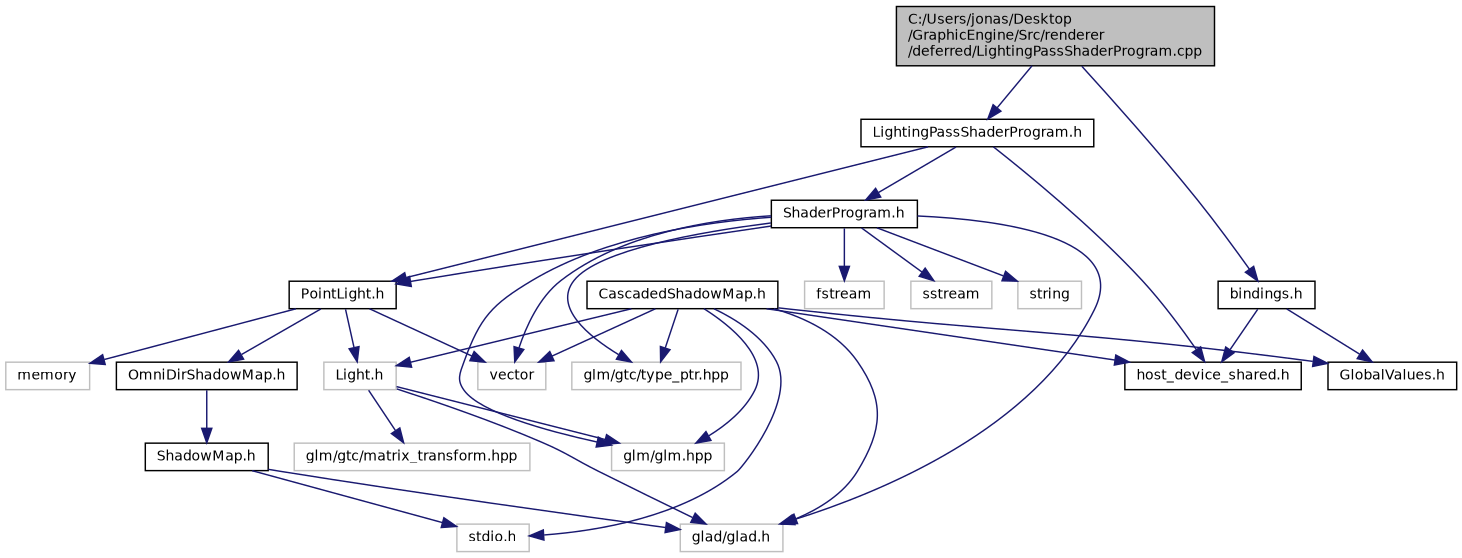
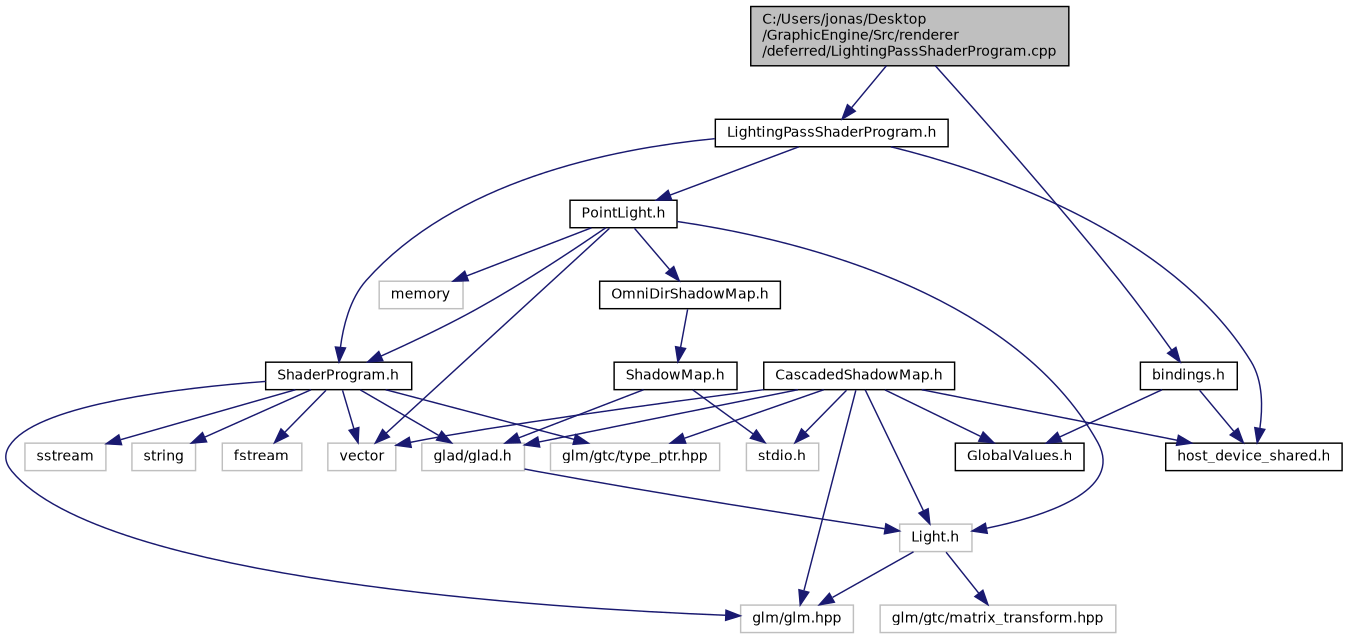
(555, 258) -> (497, 298)
(548, 445) -> (704, 500)
